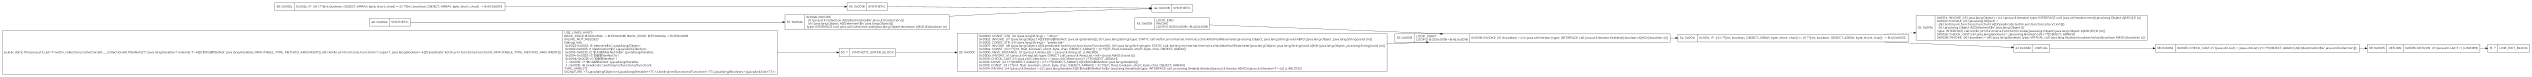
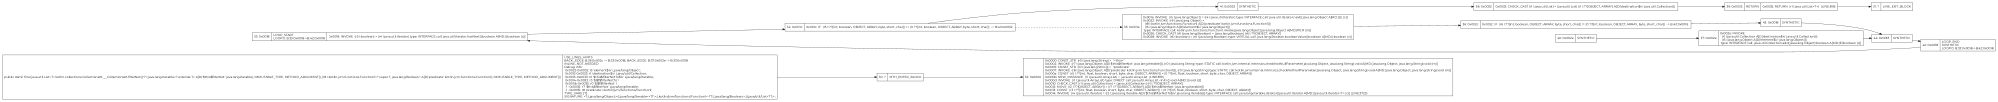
(1162, 24) -> (1951, 45)
none -> (1406, 26)
none -> (1915, 41)
(1407, 43) -> none
(2041, 48) -> (1248, 7)
(873, 52) -> (905, 77)
